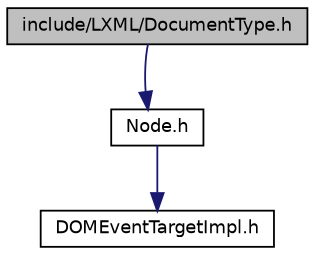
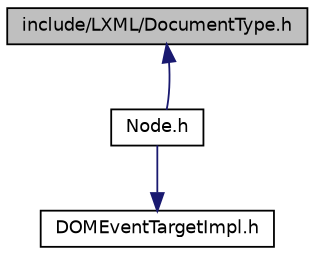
(145, 68) -> (169, 86)
